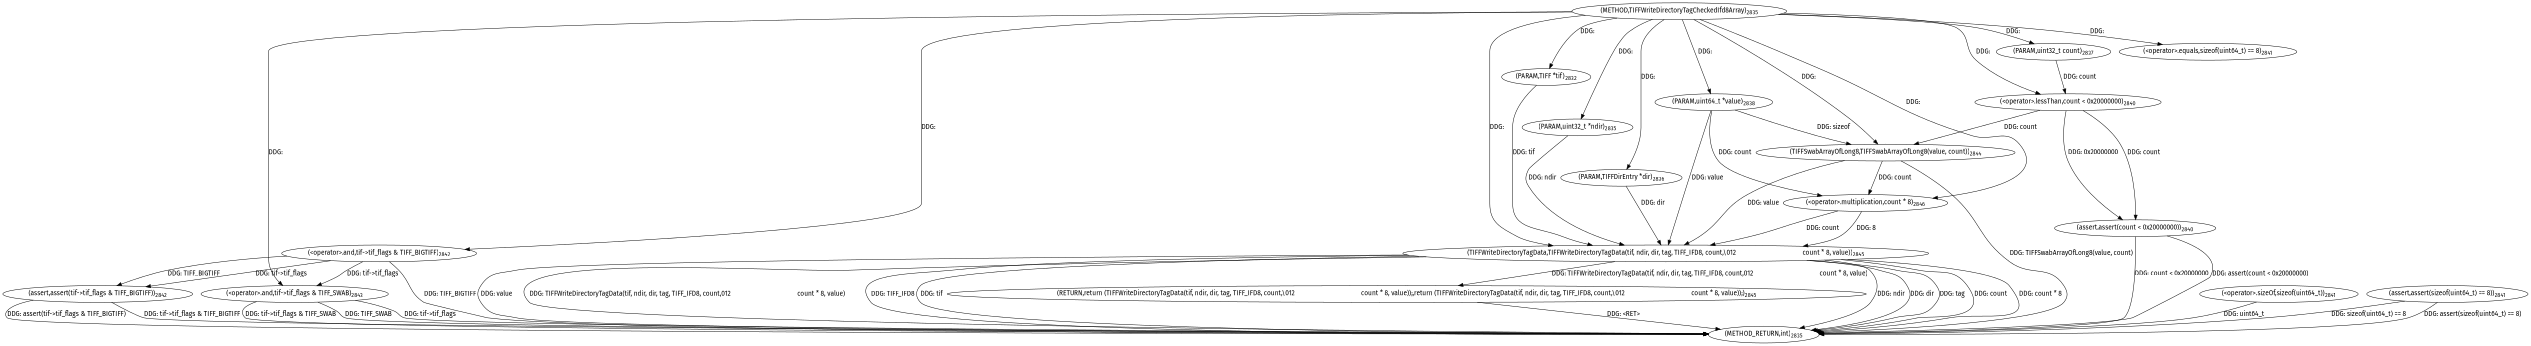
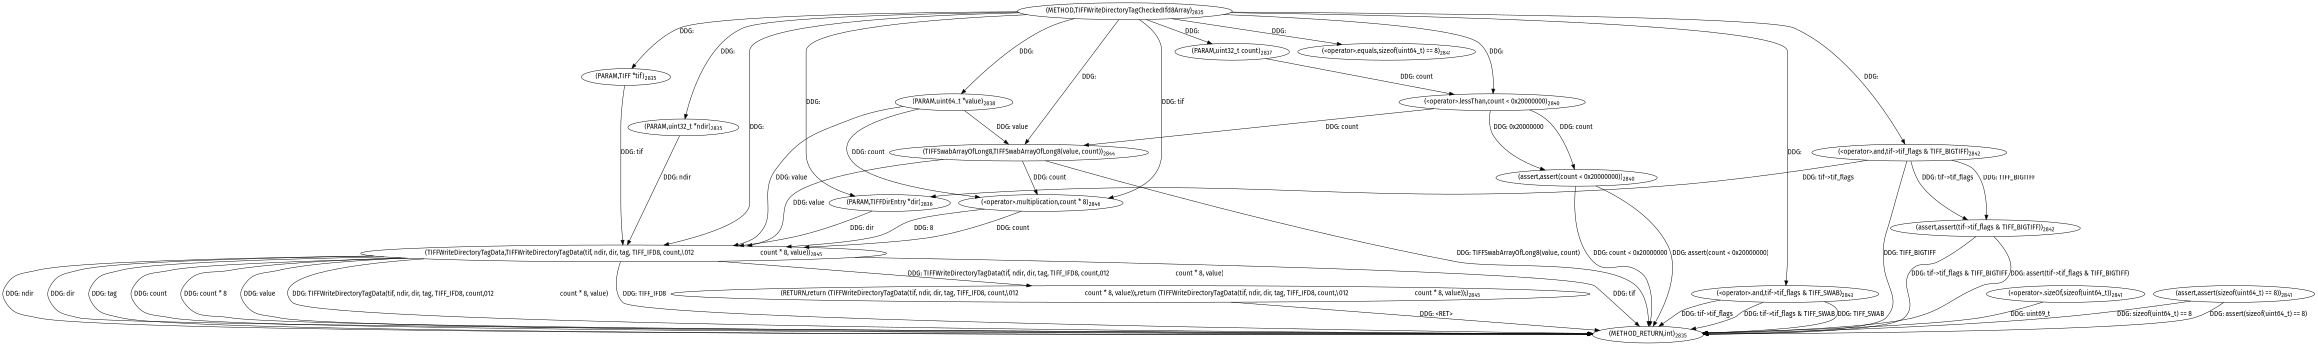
(1571, 76) -> (651, 76)
(1914, 102) -> (1173, 102)
(1833, 127) -> (1012, 127)
(342, 273) -> (1402, 194)
(2244, 314) -> (2030, 314)
